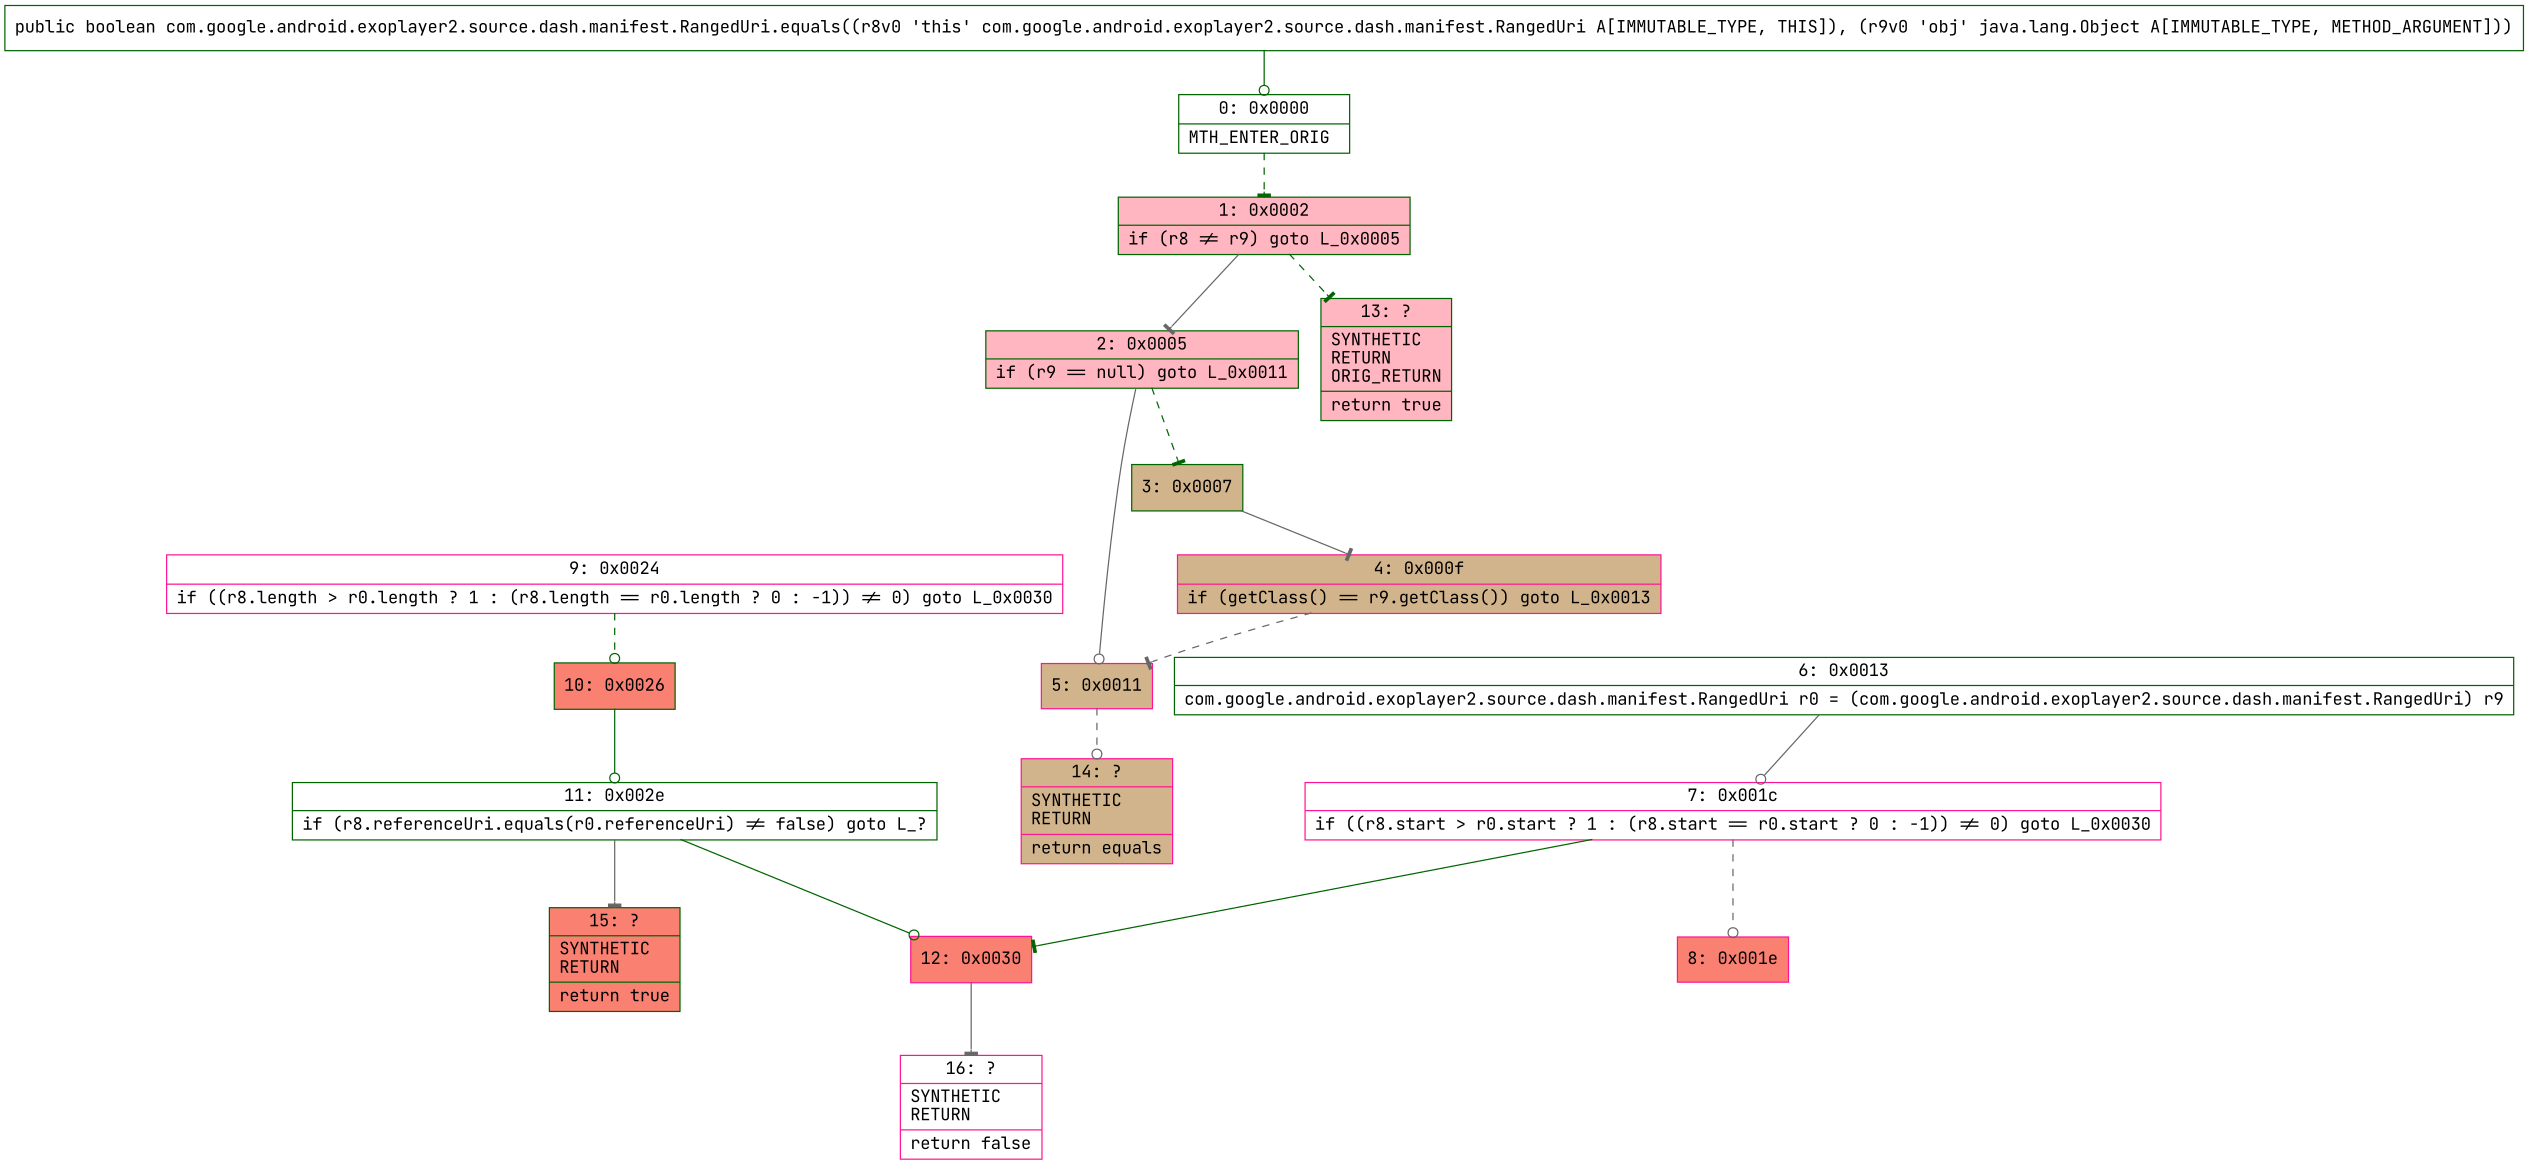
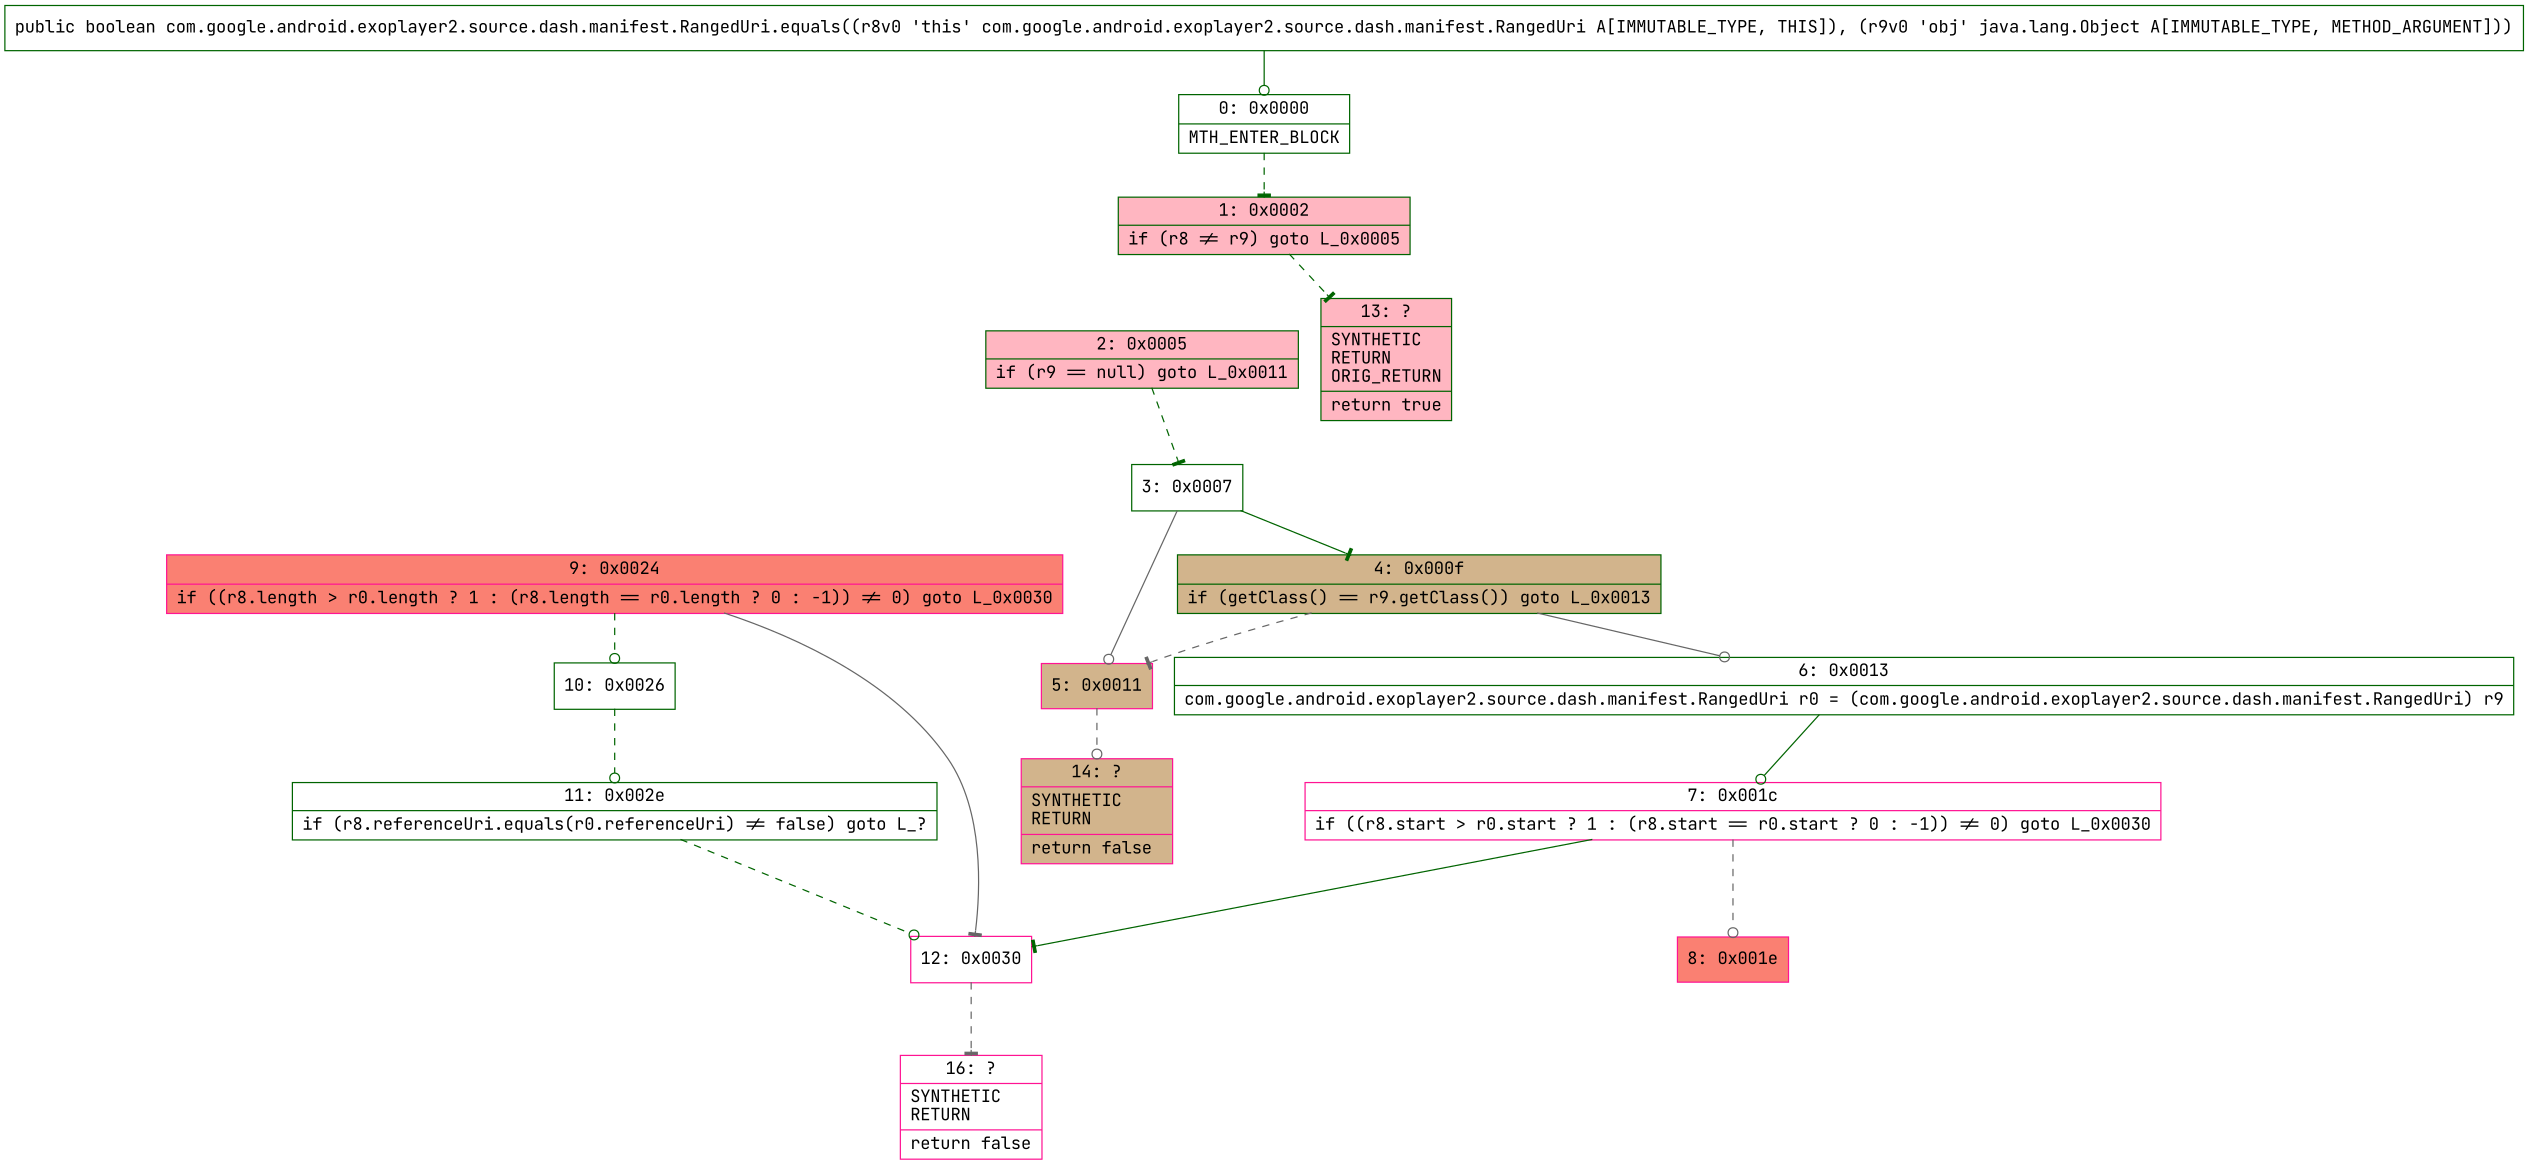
(1259, 138) -> (1264, 138)
(1206, 290) -> none
(1187, 488) -> (1187, 488)
(1114, 520) -> (1144, 583)
(1293, 532) -> (1293, 532)
(615, 584) -> (615, 584)
(1419, 584) -> (1419, 584)
none -> (1628, 634)
(615, 686) -> (615, 686)
none -> (917, 723)
(615, 741) -> (615, 741)
(1792, 745) -> (1792, 745)
(1097, 848) -> (1092, 848)
(795, 886) -> (795, 886)
(615, 960) -> none
(971, 960) -> (971, 960)
(971, 1016) -> (971, 1016)
